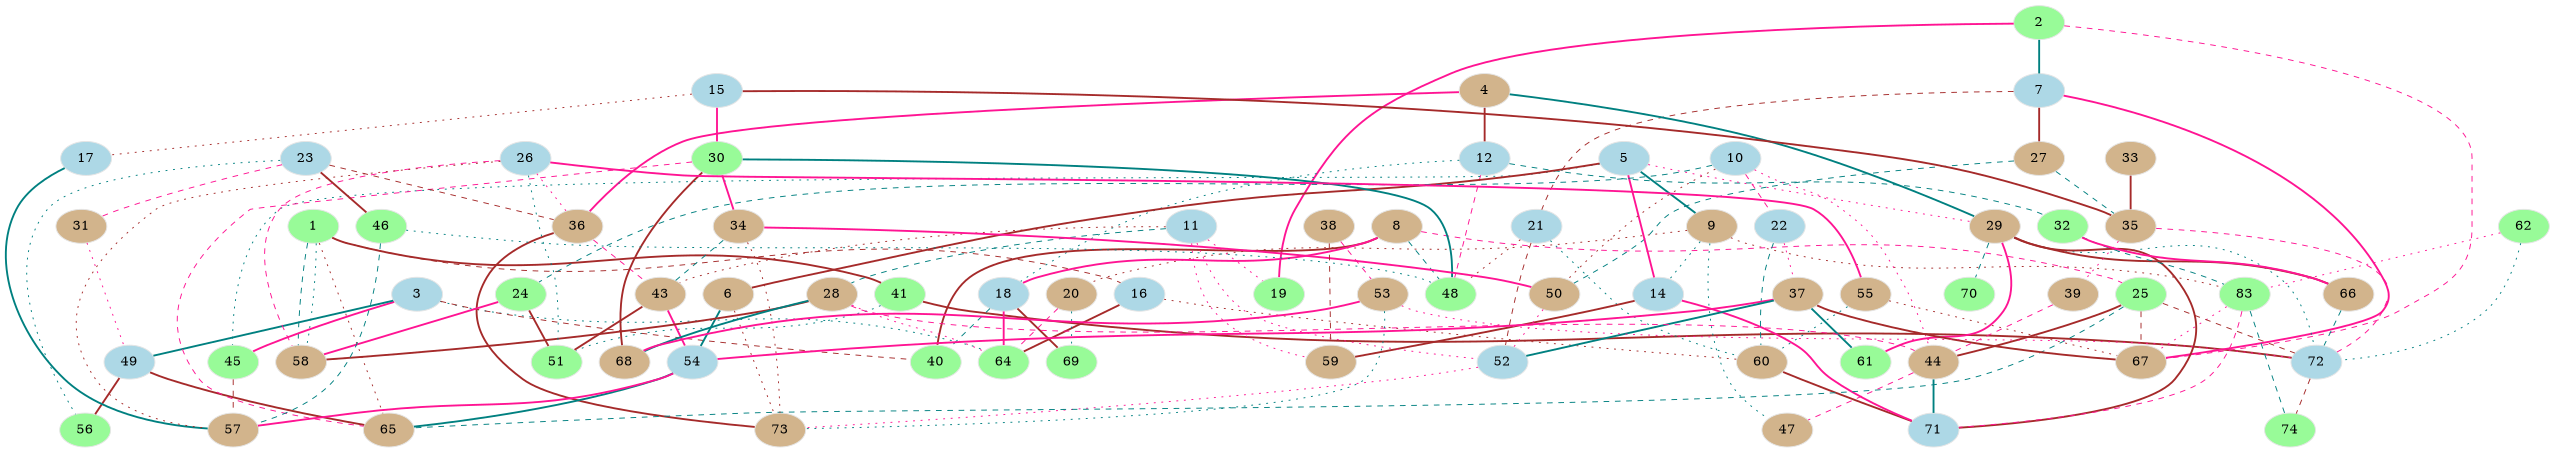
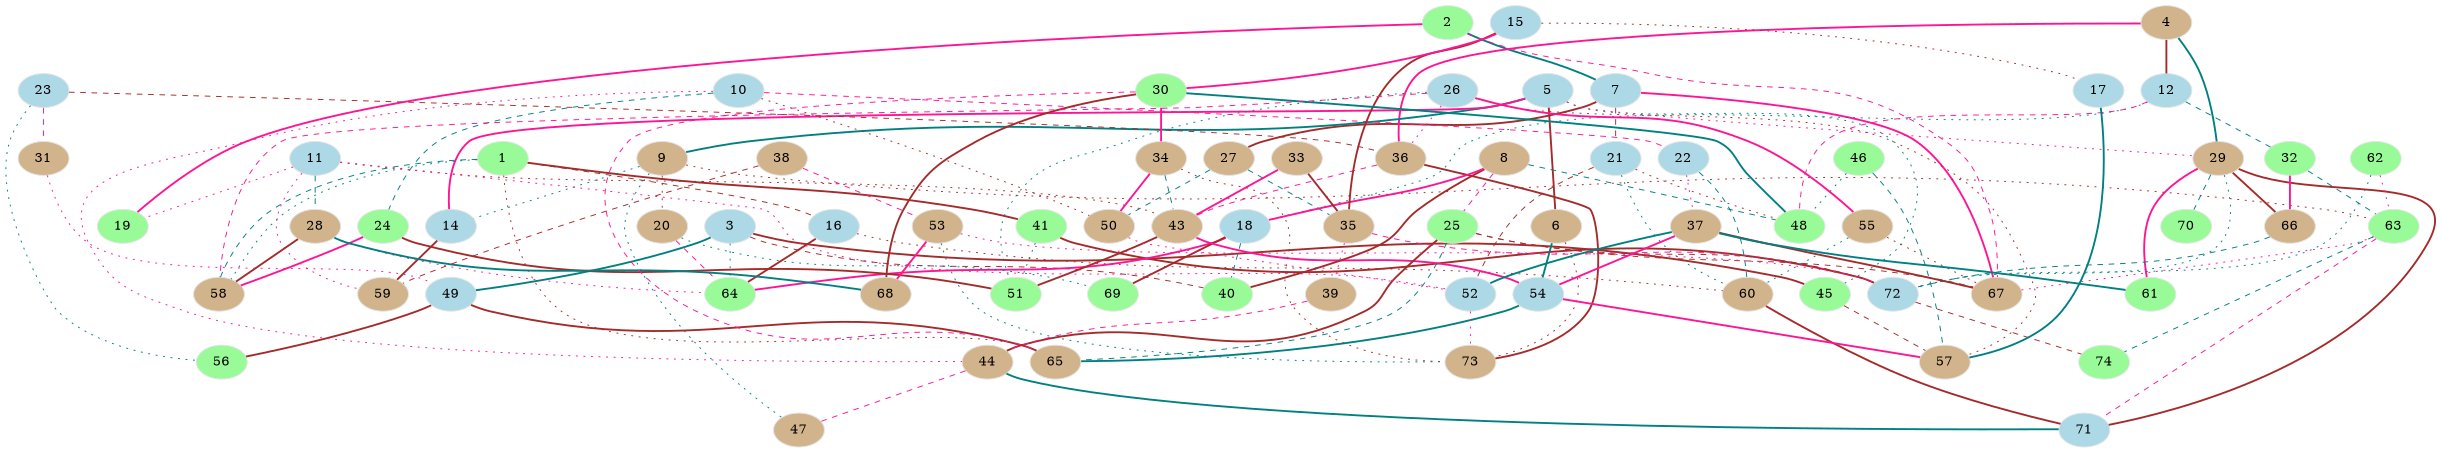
(341, 190) -> none
none -> (1237, 192)
(2245, 294) -> (2394, 226)
(323, 325) -> (1359, 246)
(1623, 325) -> none
(1803, 350) -> none
